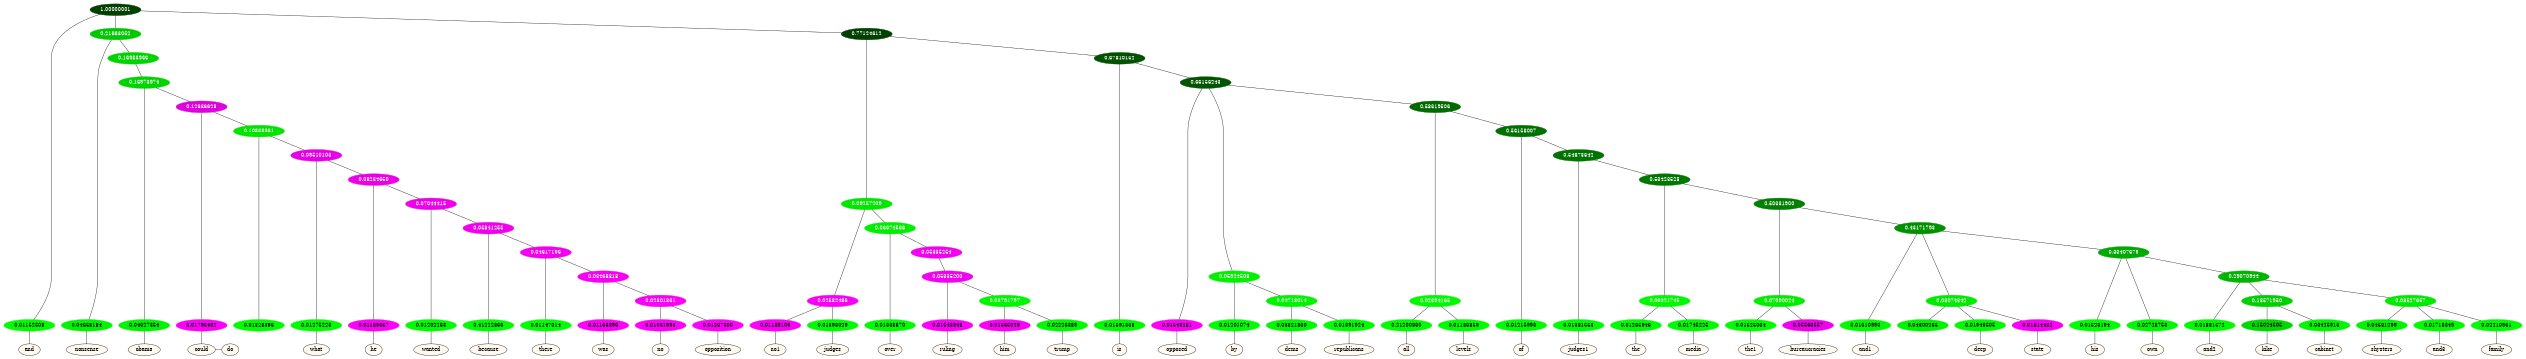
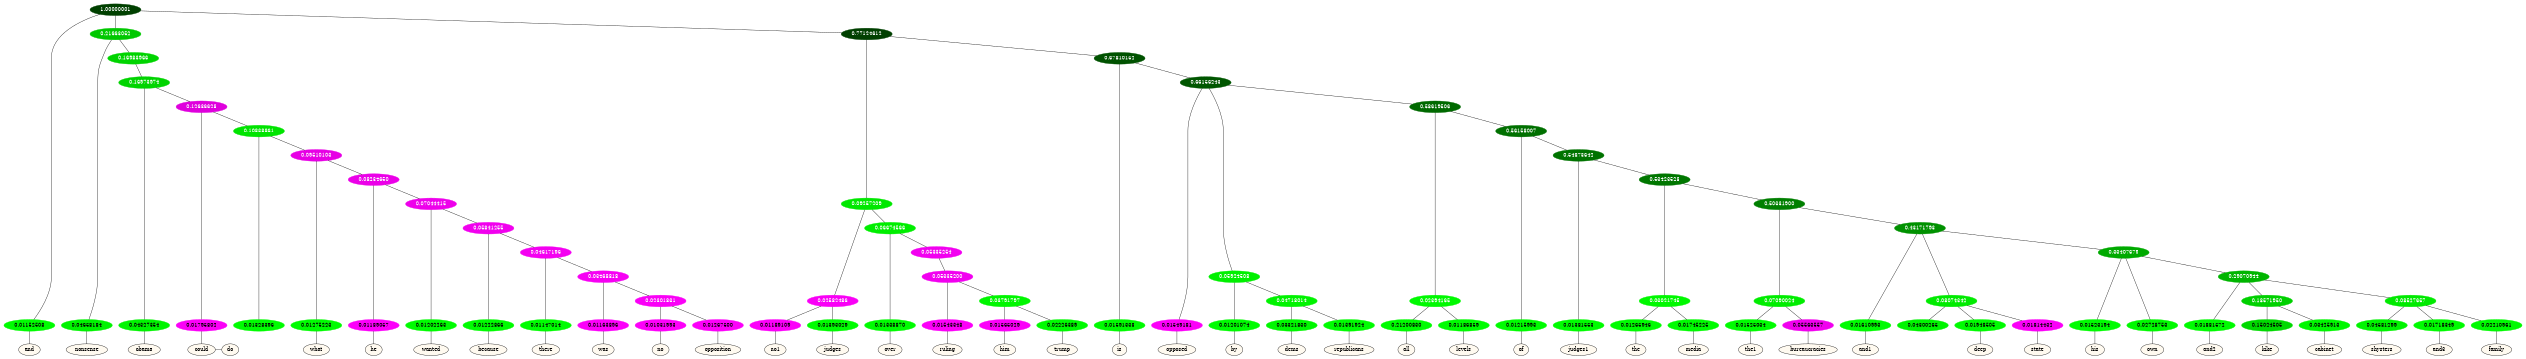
(202, 325) -> (202, 325)
(488, 325) -> (488, 325)
